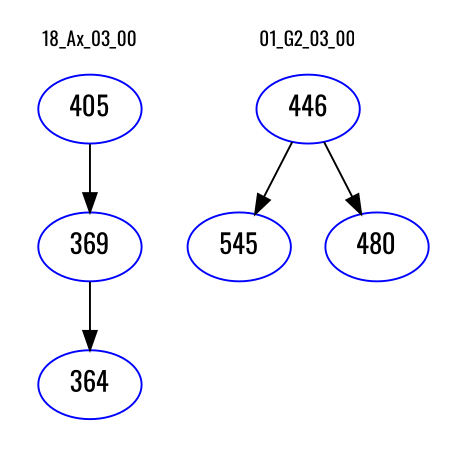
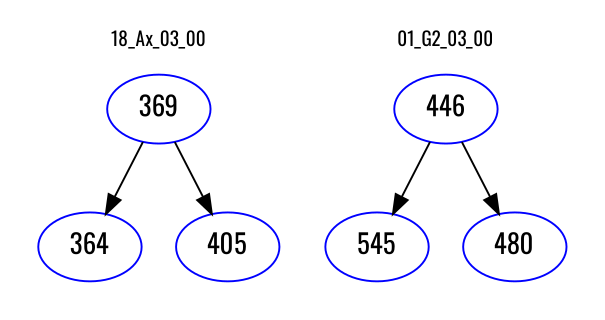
(90, 169) -> (189, 169)
